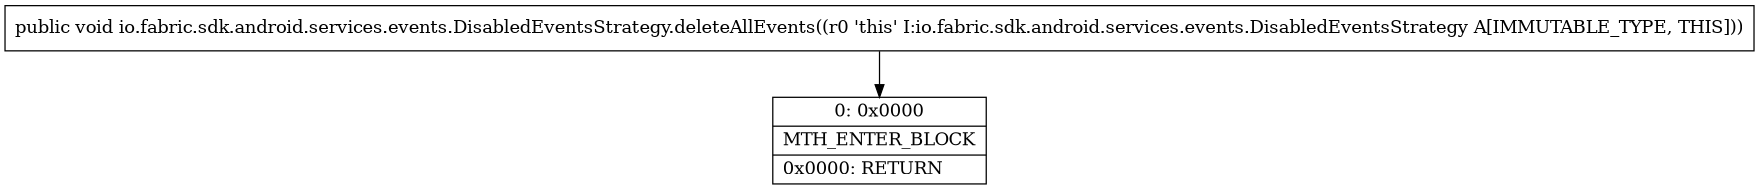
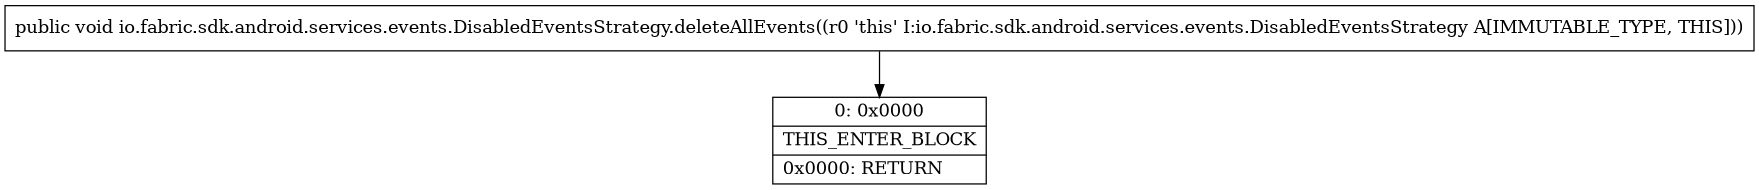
(880, 140) -> (880, 140)
